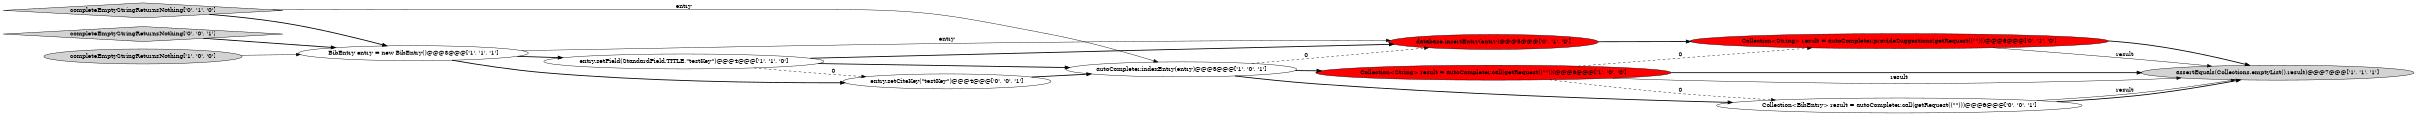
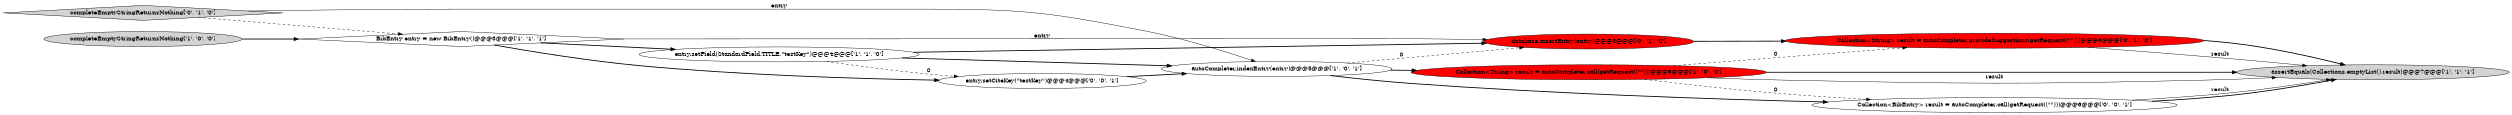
(297, 25) -> (298, 26)
(143, 34) -> none
(413, 53) -> (461, 39)
(269, 55) -> (268, 39)
